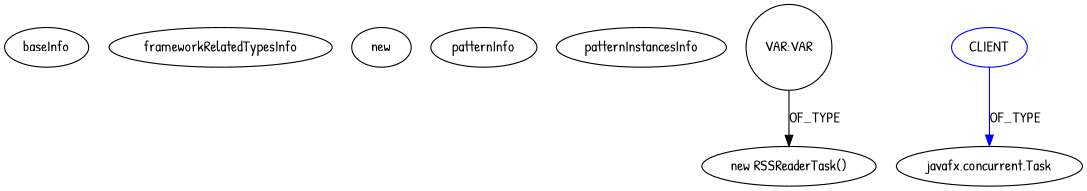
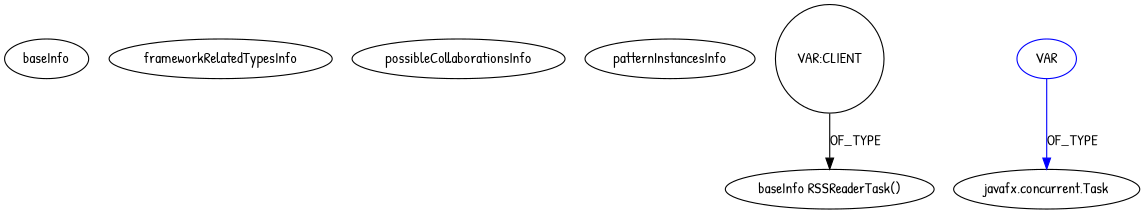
(381, 47) -> (459, 59)
(484, 47) -> none
(789, 47) -> (830, 59)
(989, 47) -> (1047, 59)
(789, 166) -> (830, 189)
